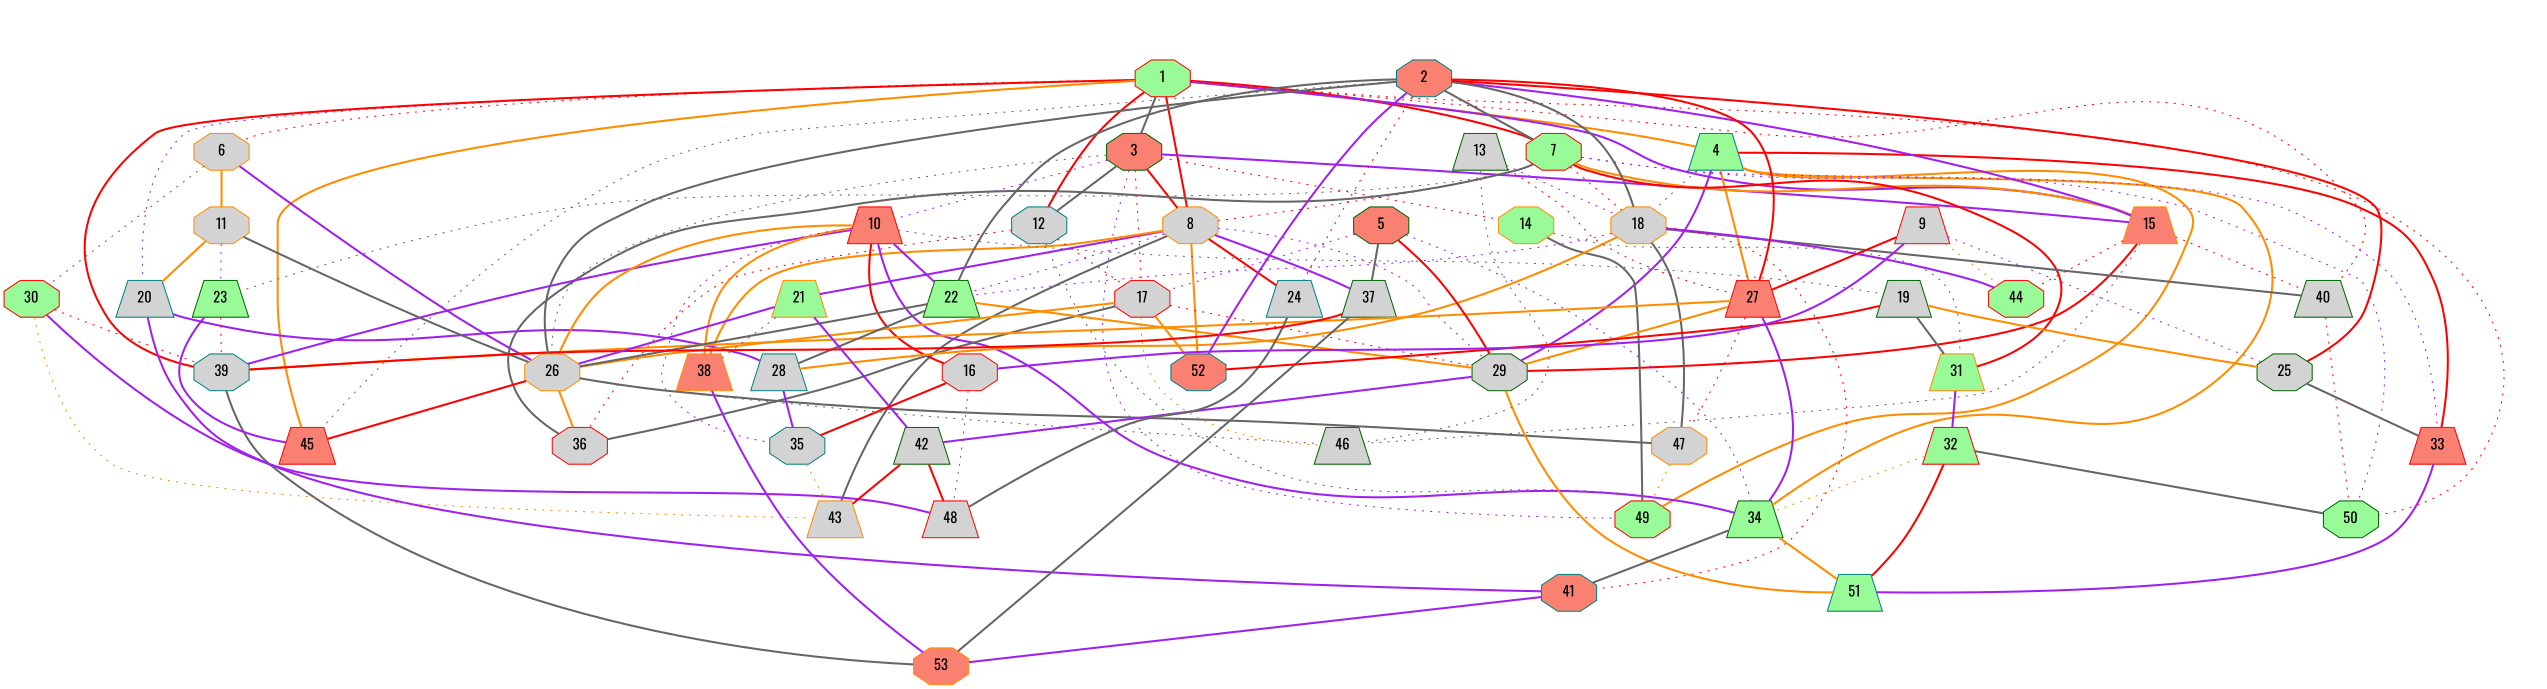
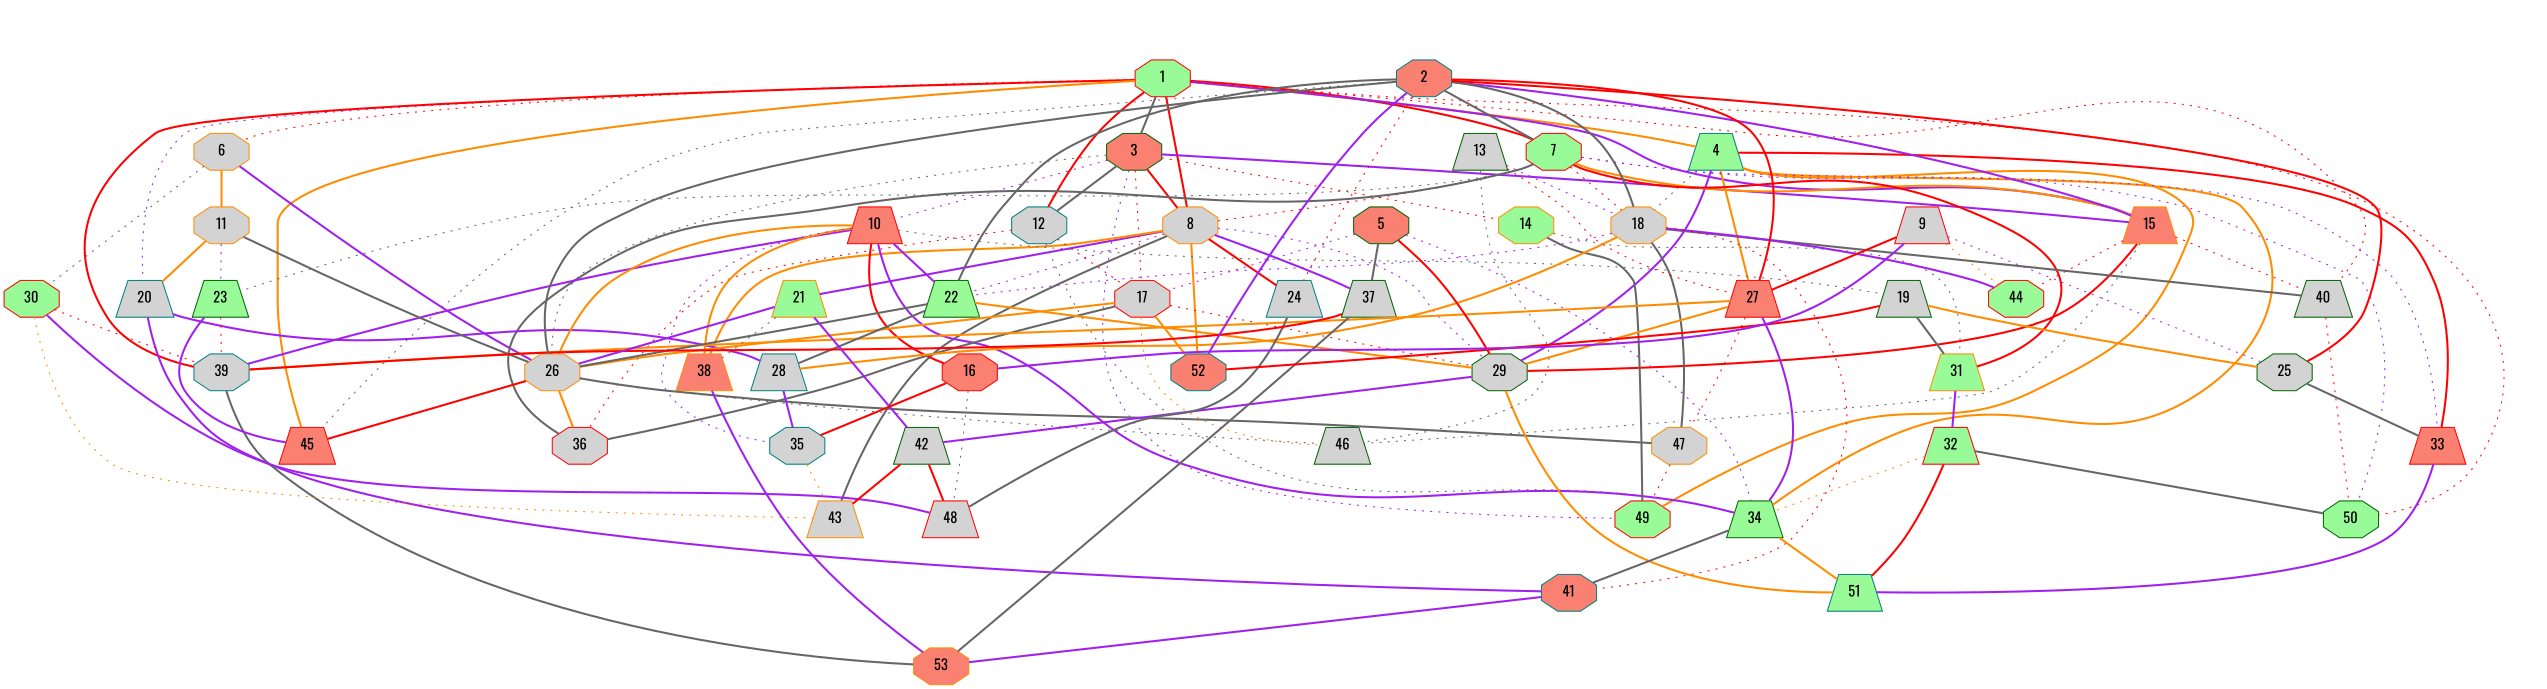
(970, 372) -> (970, 372)
(1661, 483) -> (1661, 483)
